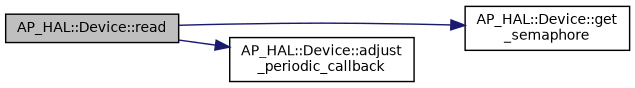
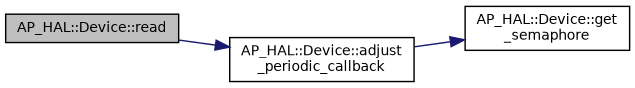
(315, 23) -> (432, 44)
